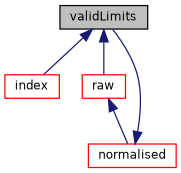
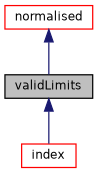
(104, 87) -> none
